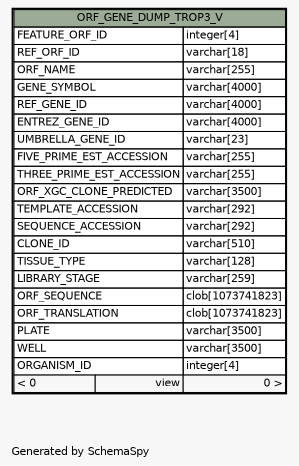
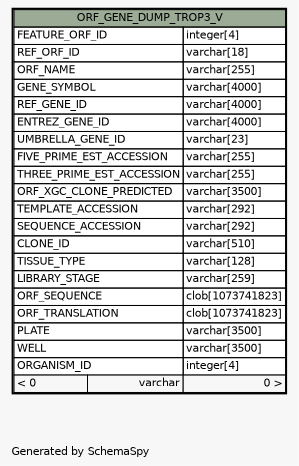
(168, 383) -> (159, 383)
